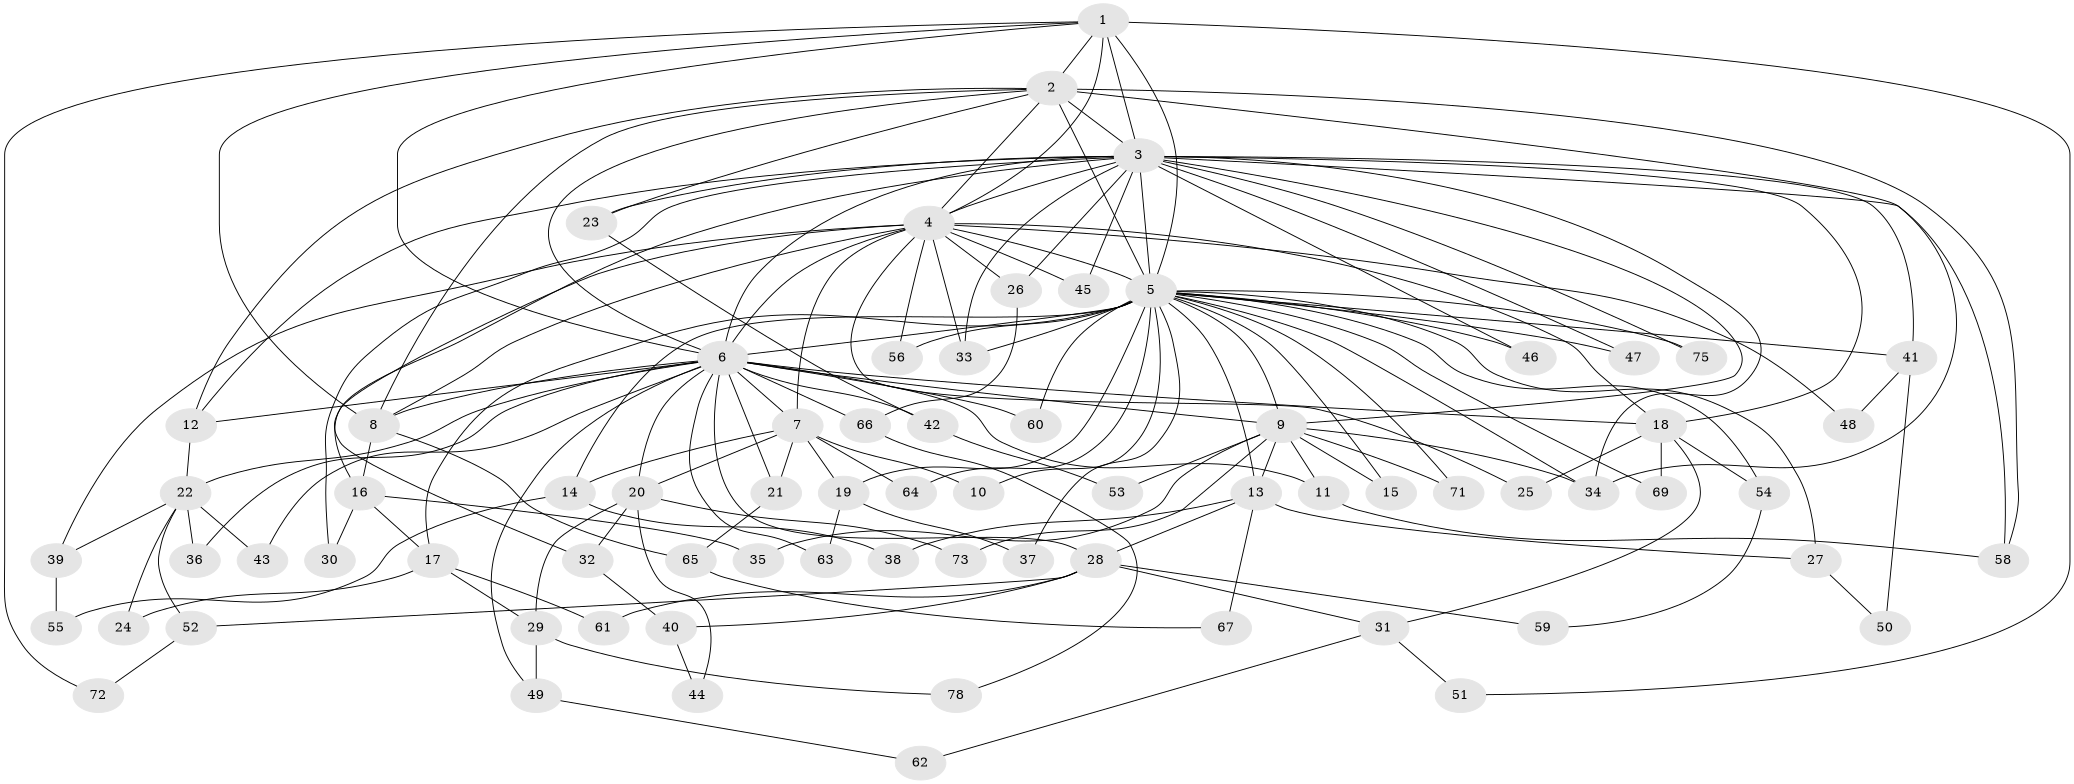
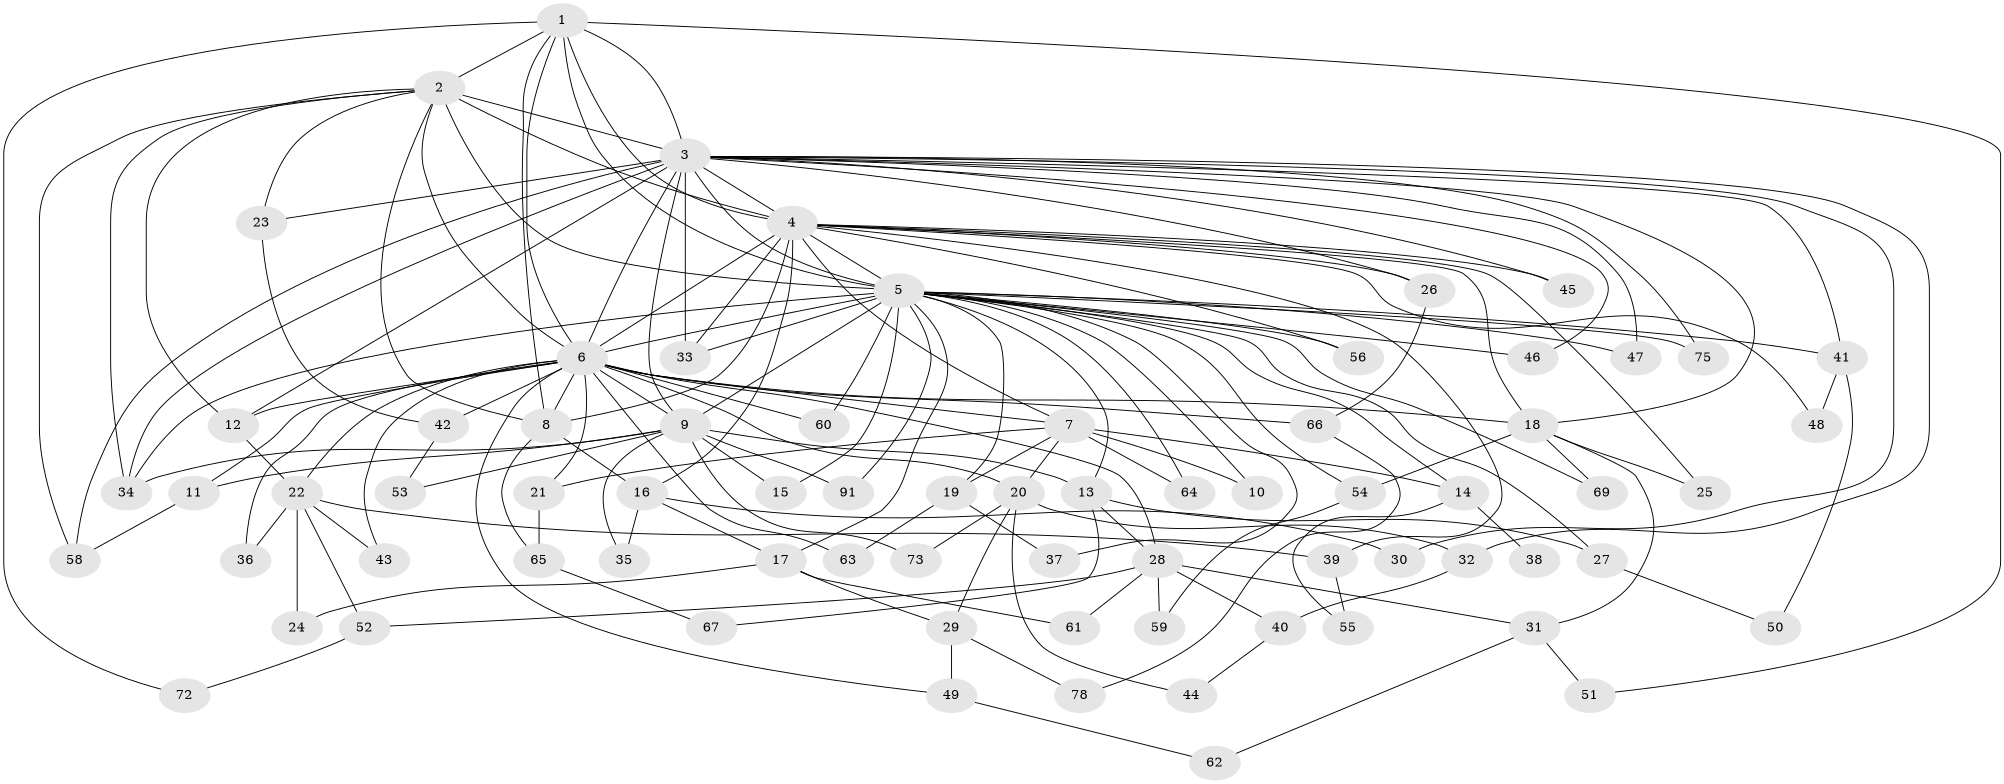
(1459, 493) -> (848, 493)
(1072, 521) -> none
